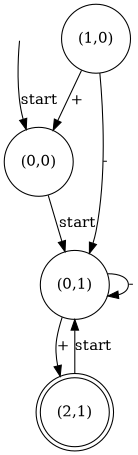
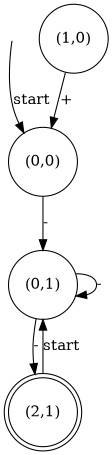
(103, 158) -> none
(77, 223) -> (46, 223)
(64, 346) -> (36, 346)
